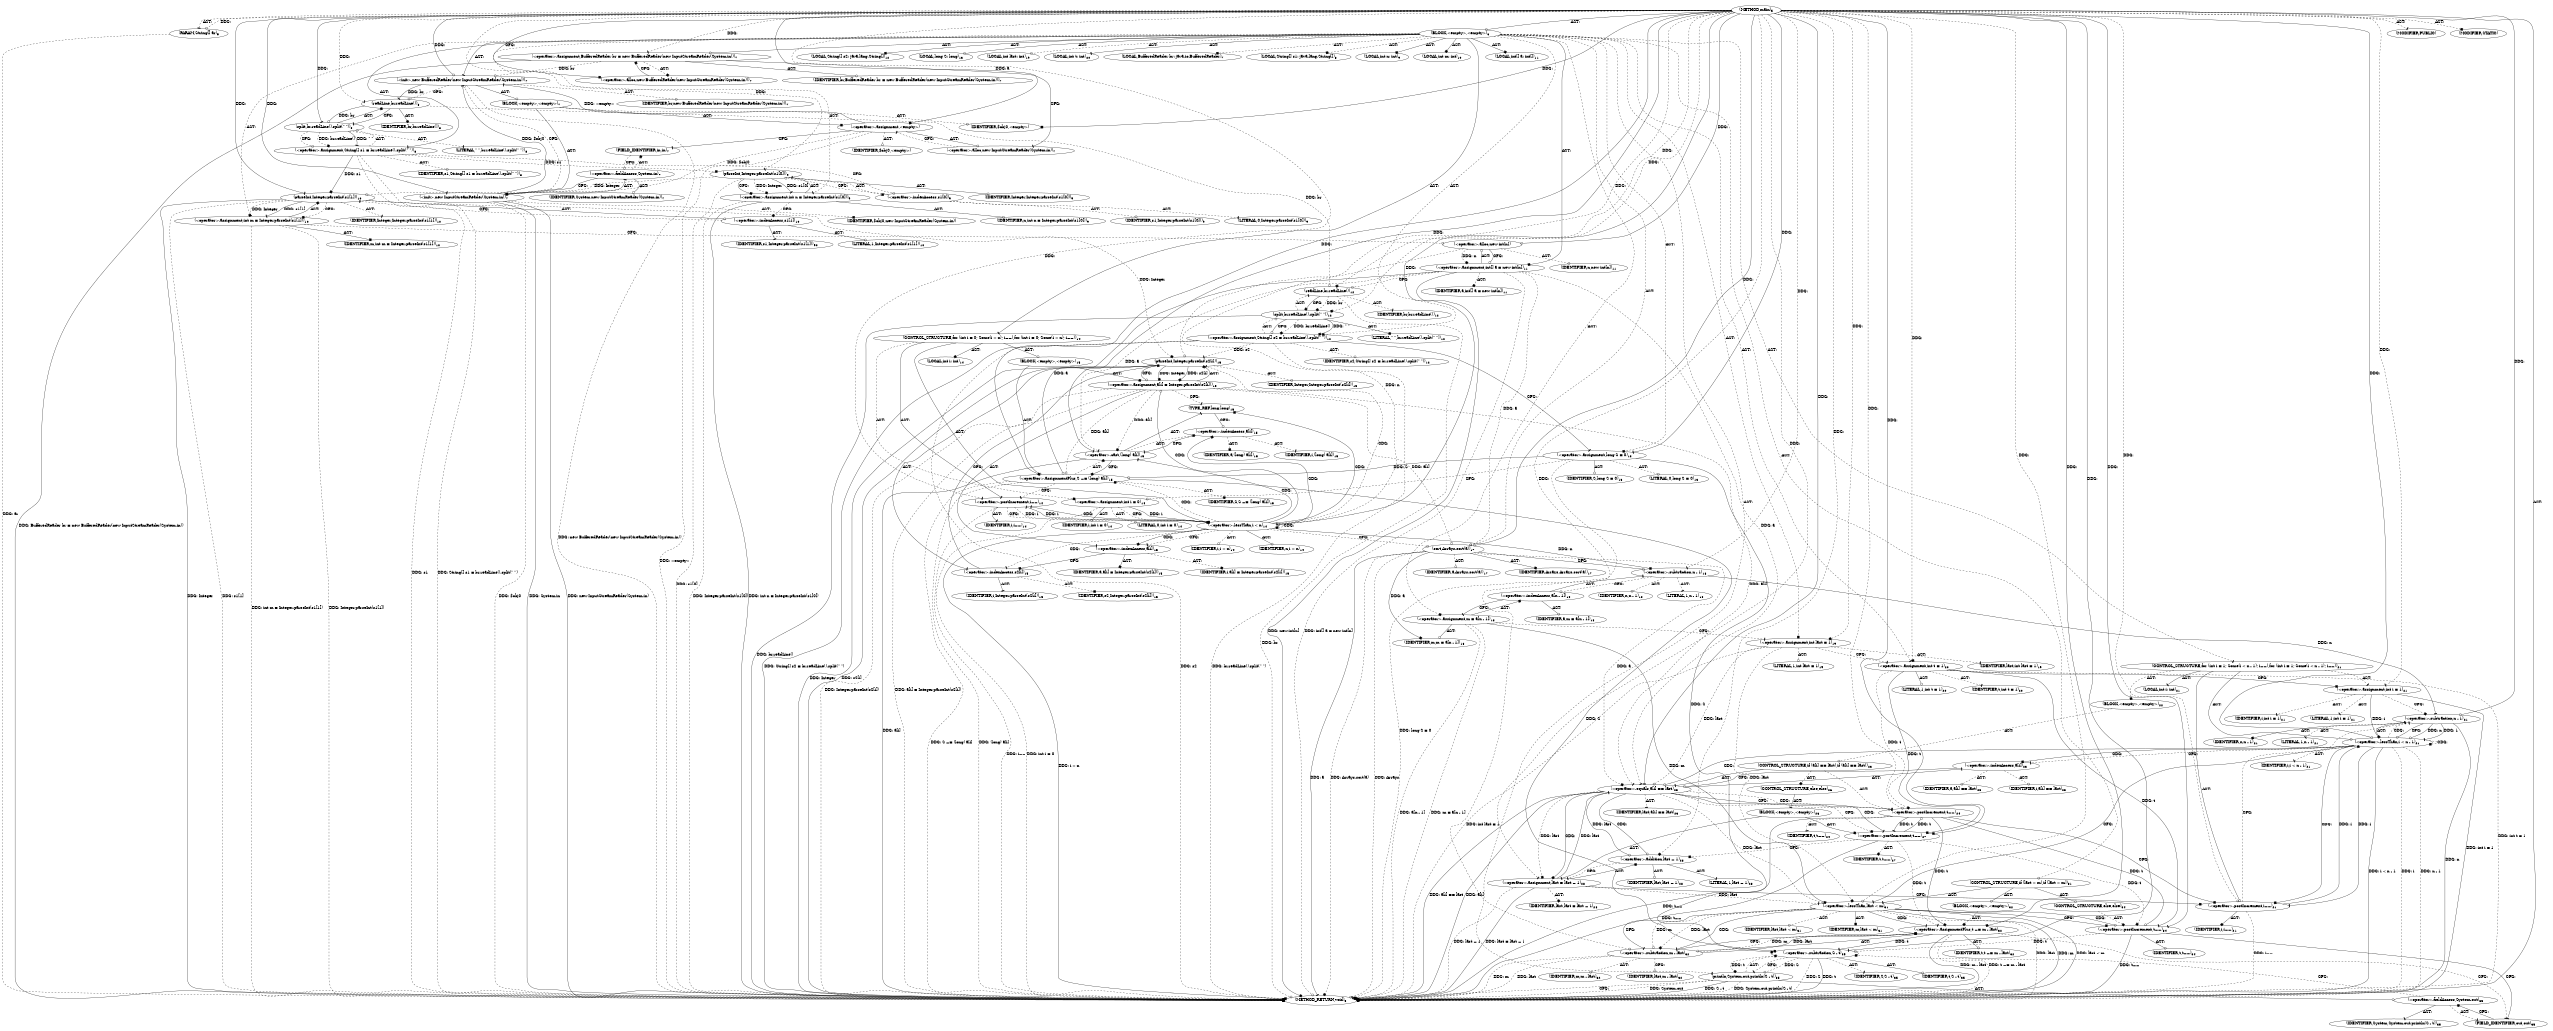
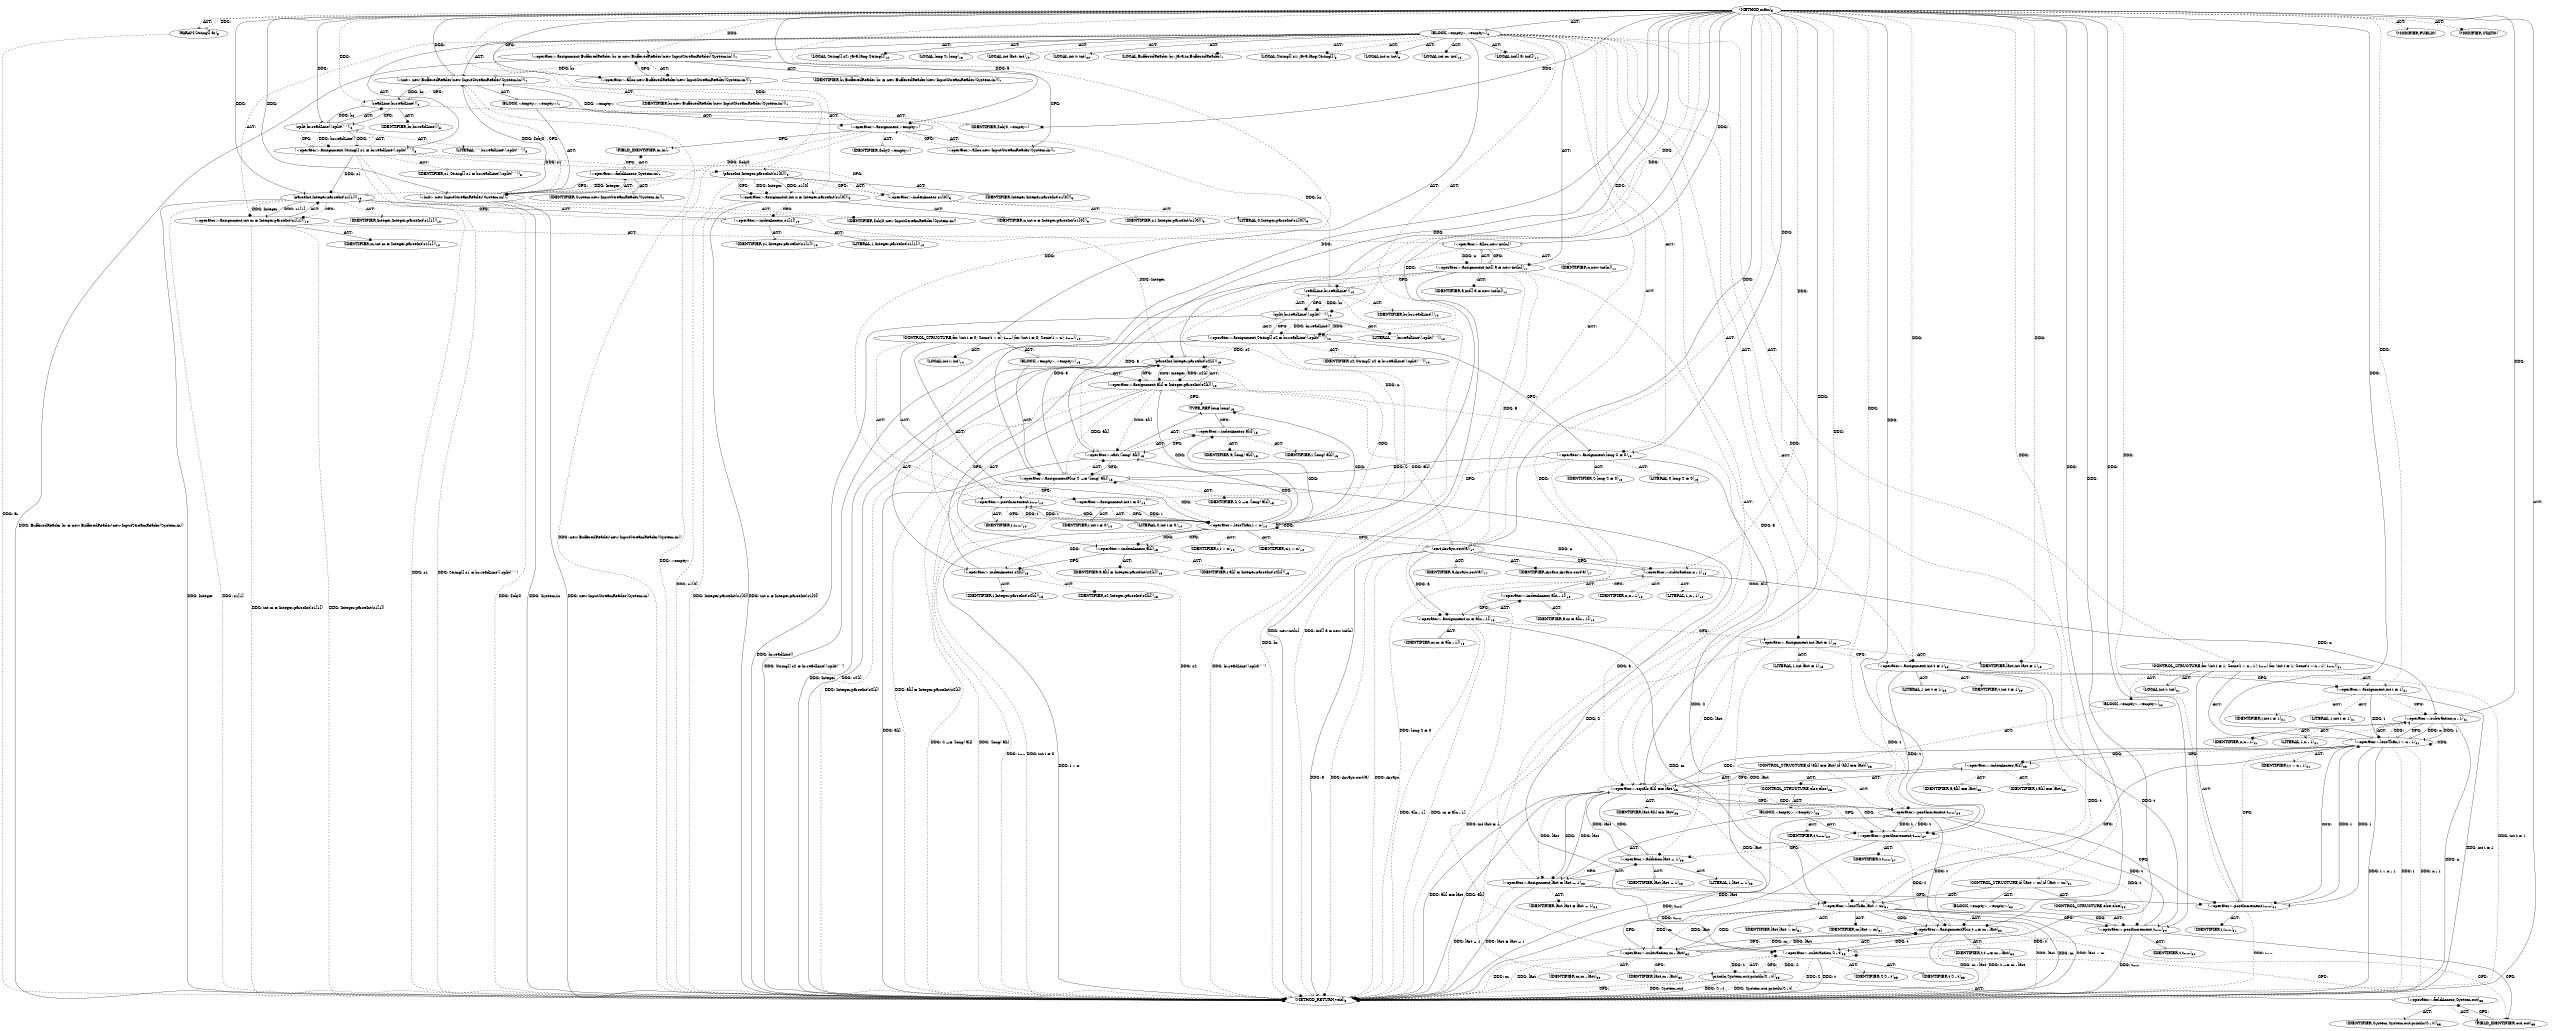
(809, 184) -> none
(1500, 231) -> (1500, 231)
(633, 233) -> (633, 233)
(816, 244) -> (816, 244)
(1852, 300) -> (2035, 219)
(1214, 310) -> (1214, 310)
(1312, 385) -> none
(1391, 592) -> (1413, 583)
none -> (2089, 808)
